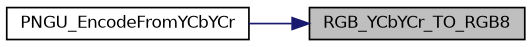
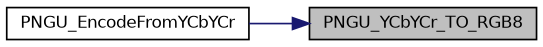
(417, 24) -> (423, 24)
